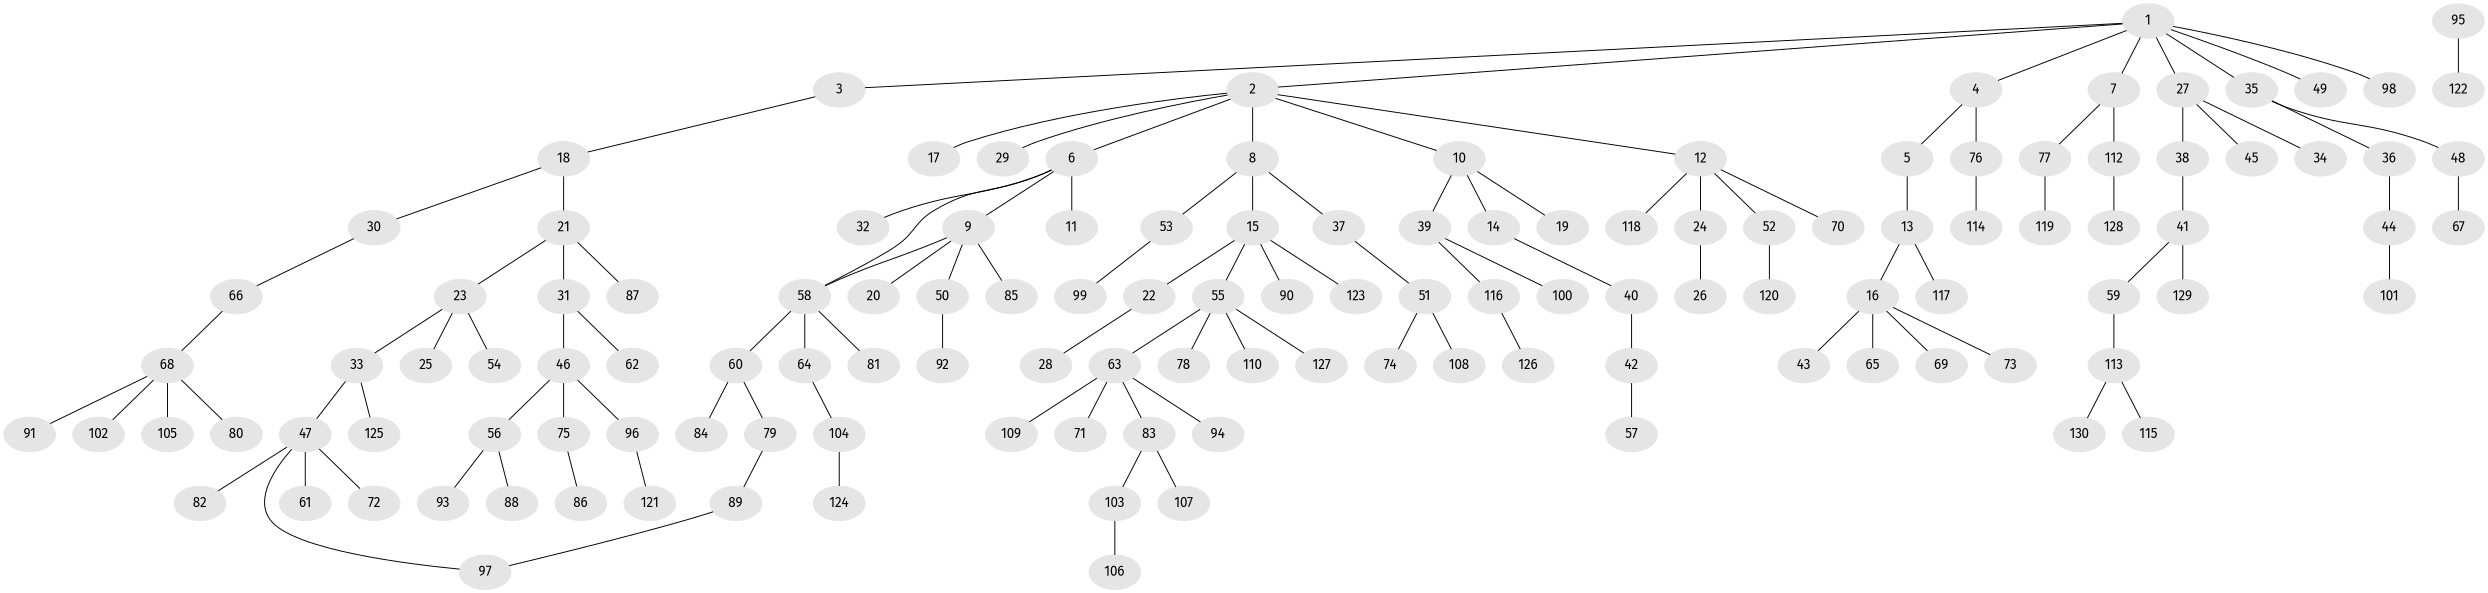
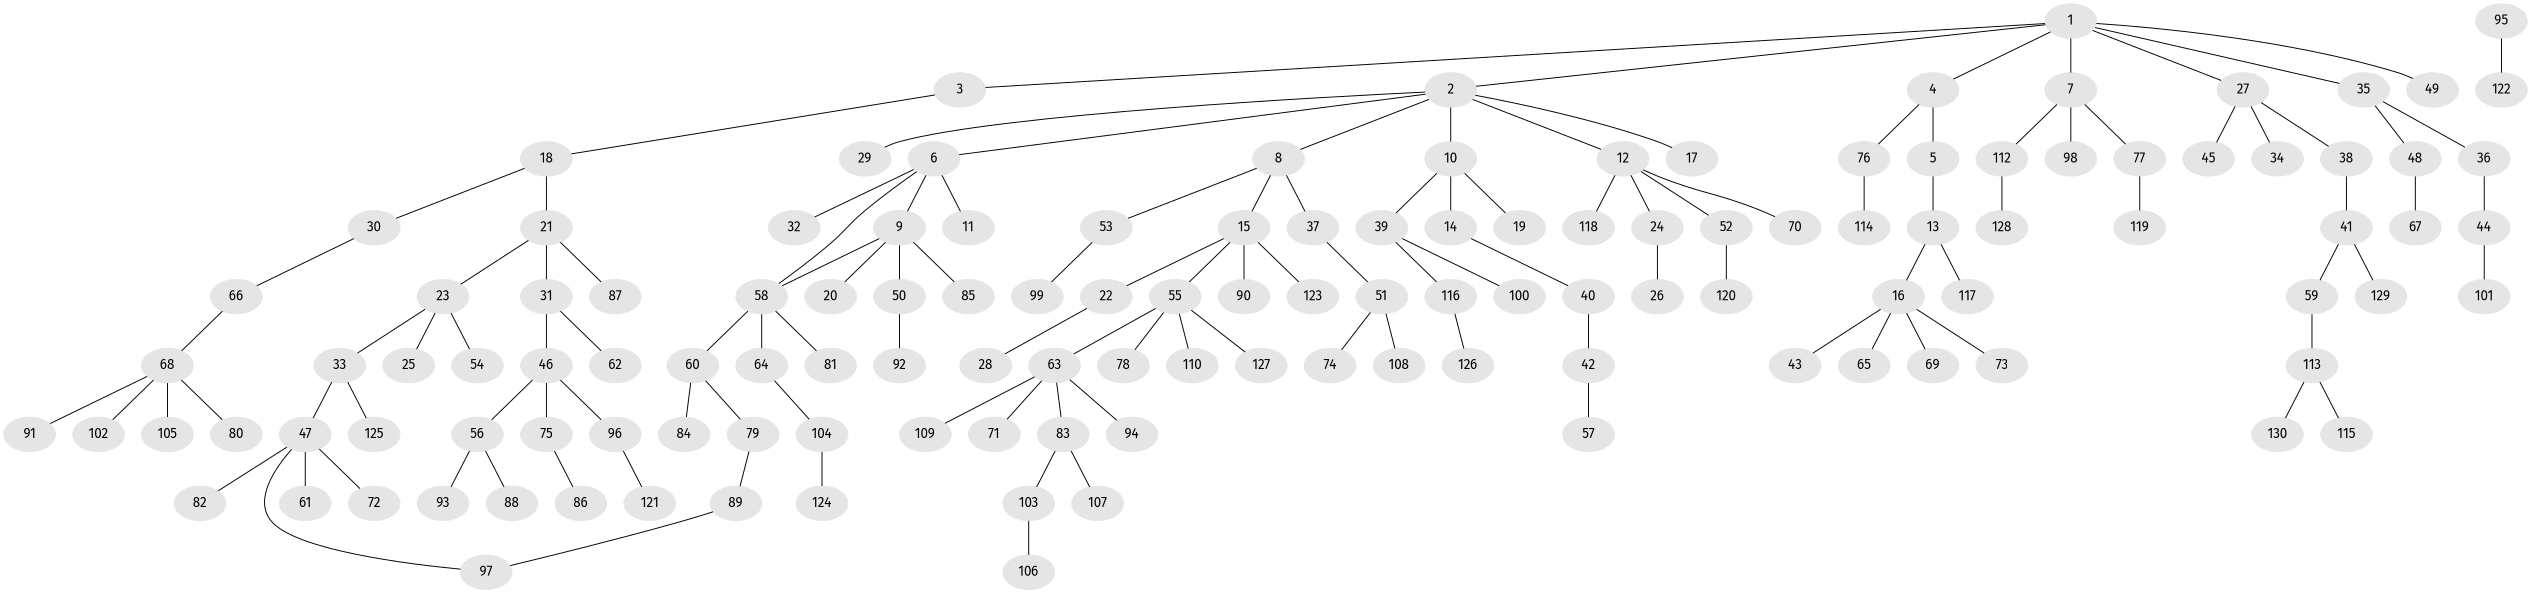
(2273, 48) -> (2071, 124)
